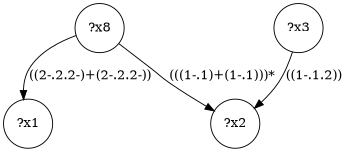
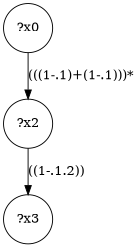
(100, 28) -> (28, 28)
(281, 79) -> (28, 167)
(28, 124) -> none
